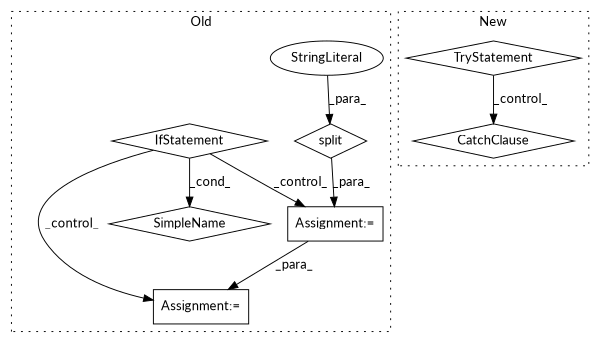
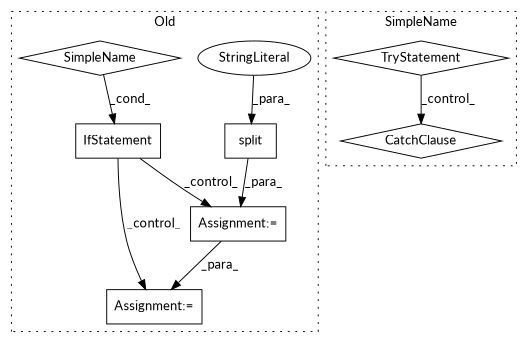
(494, 22) -> (421, 22)
(190, 141) -> (118, 141)
(331, 141) -> (251, 141)
(190, 178) -> (108, 94)
